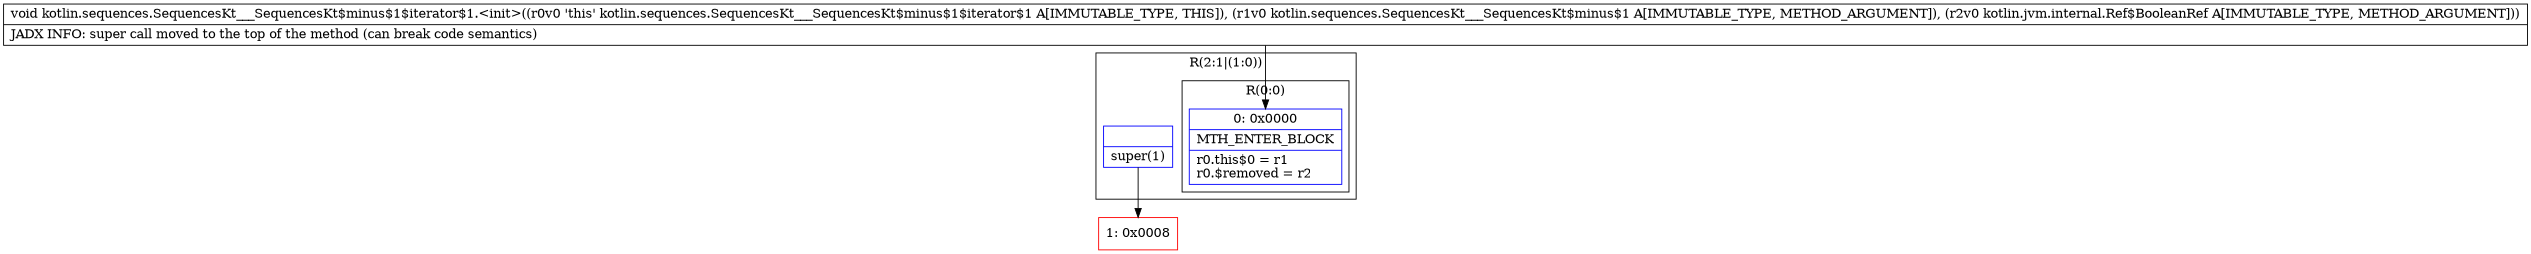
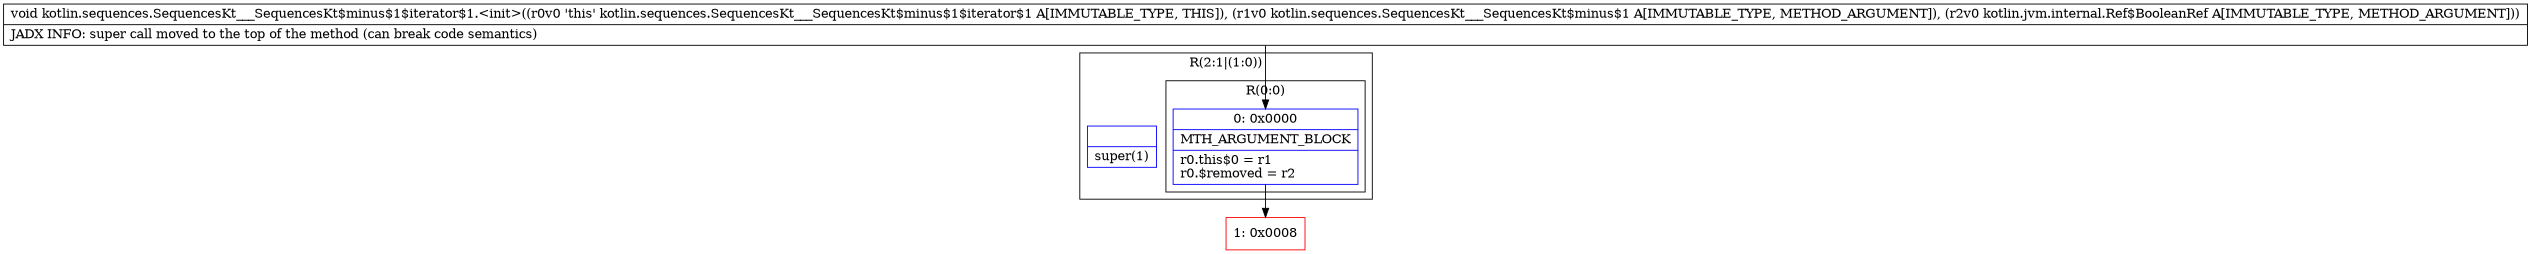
(1266, 140) -> (1266, 140)
(1138, 188) -> (1266, 196)
